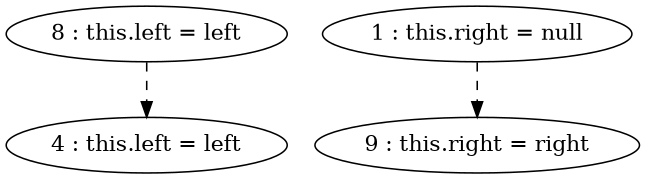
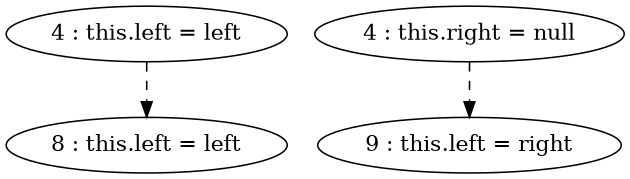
(477, 34) -> (469, 34)
(147, 82) -> (147, 82)
(477, 145) -> (469, 145)
